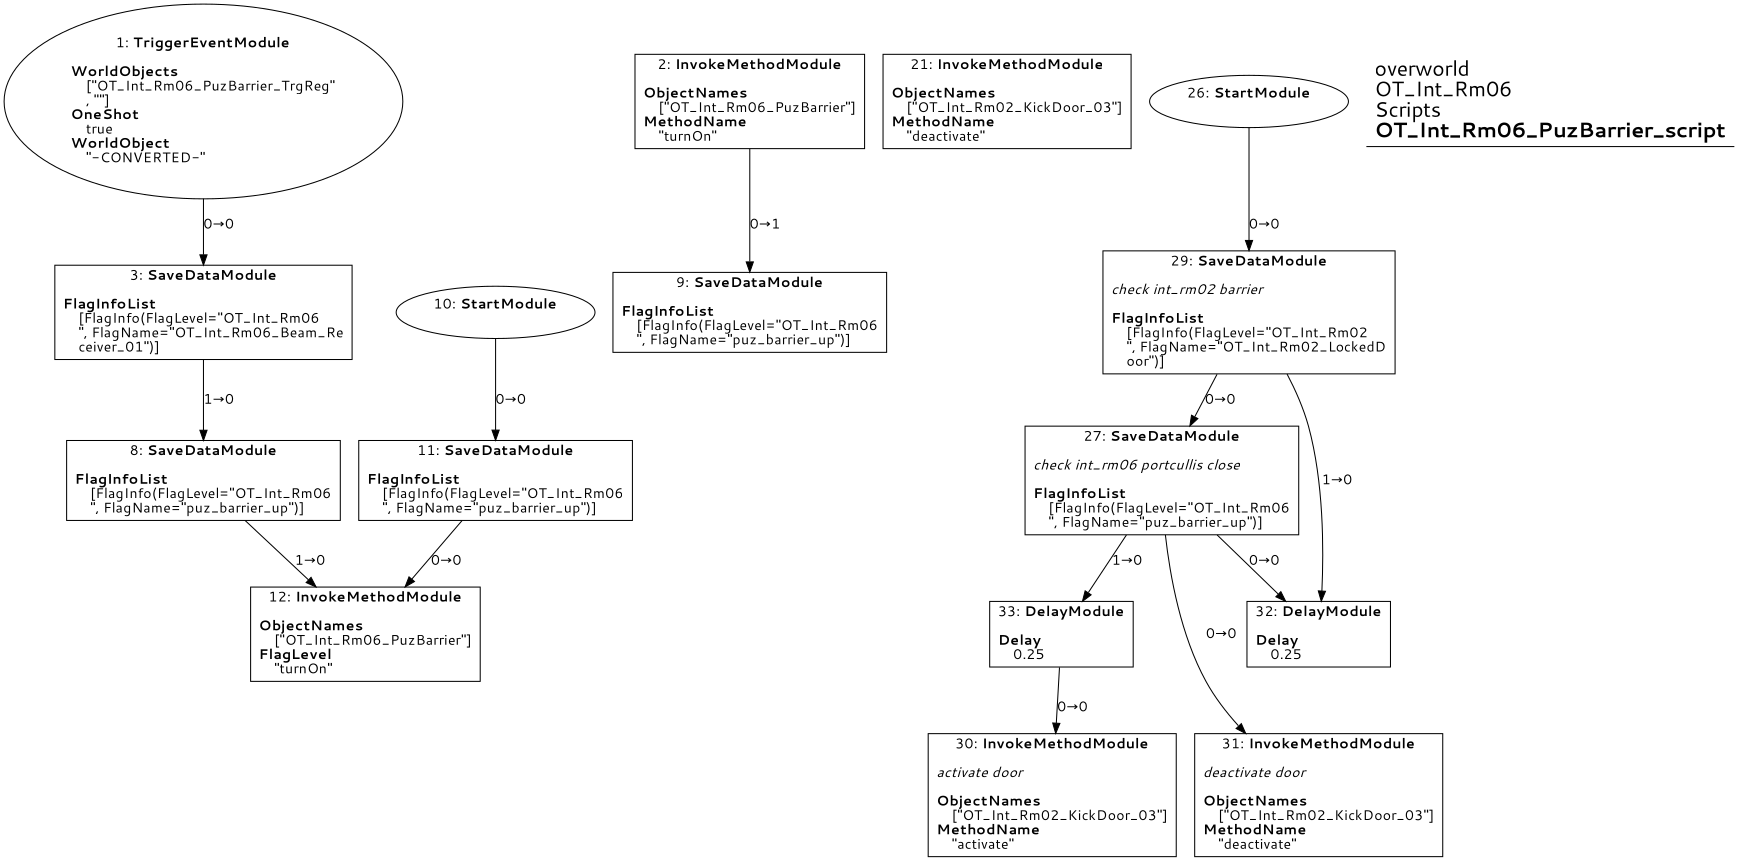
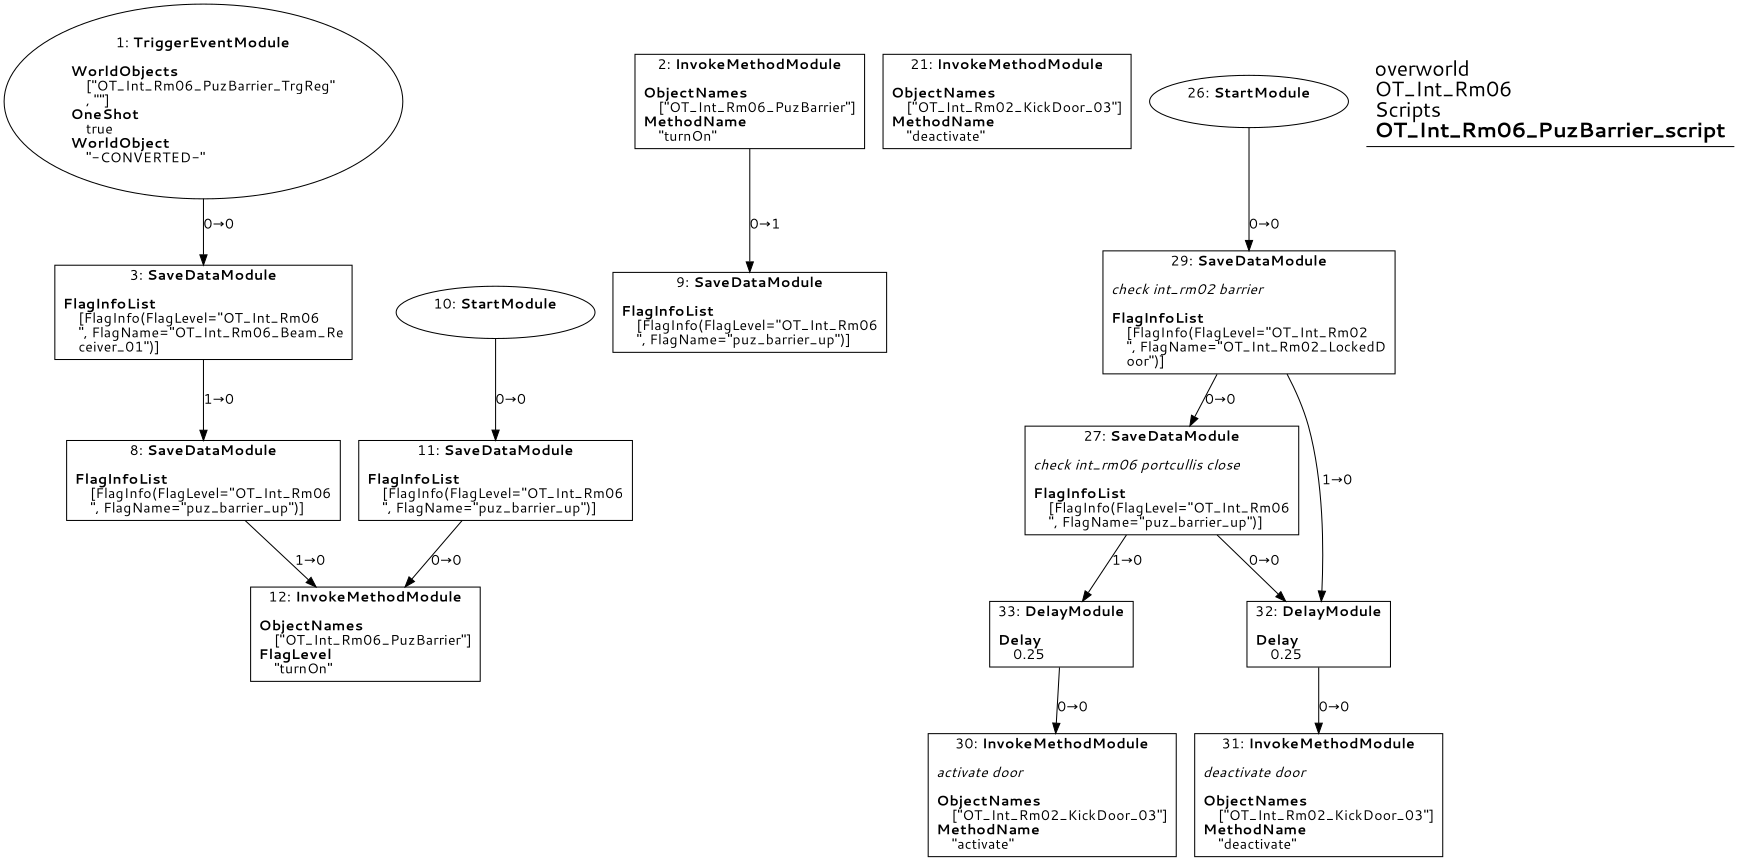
(1187, 636) -> (1319, 695)
